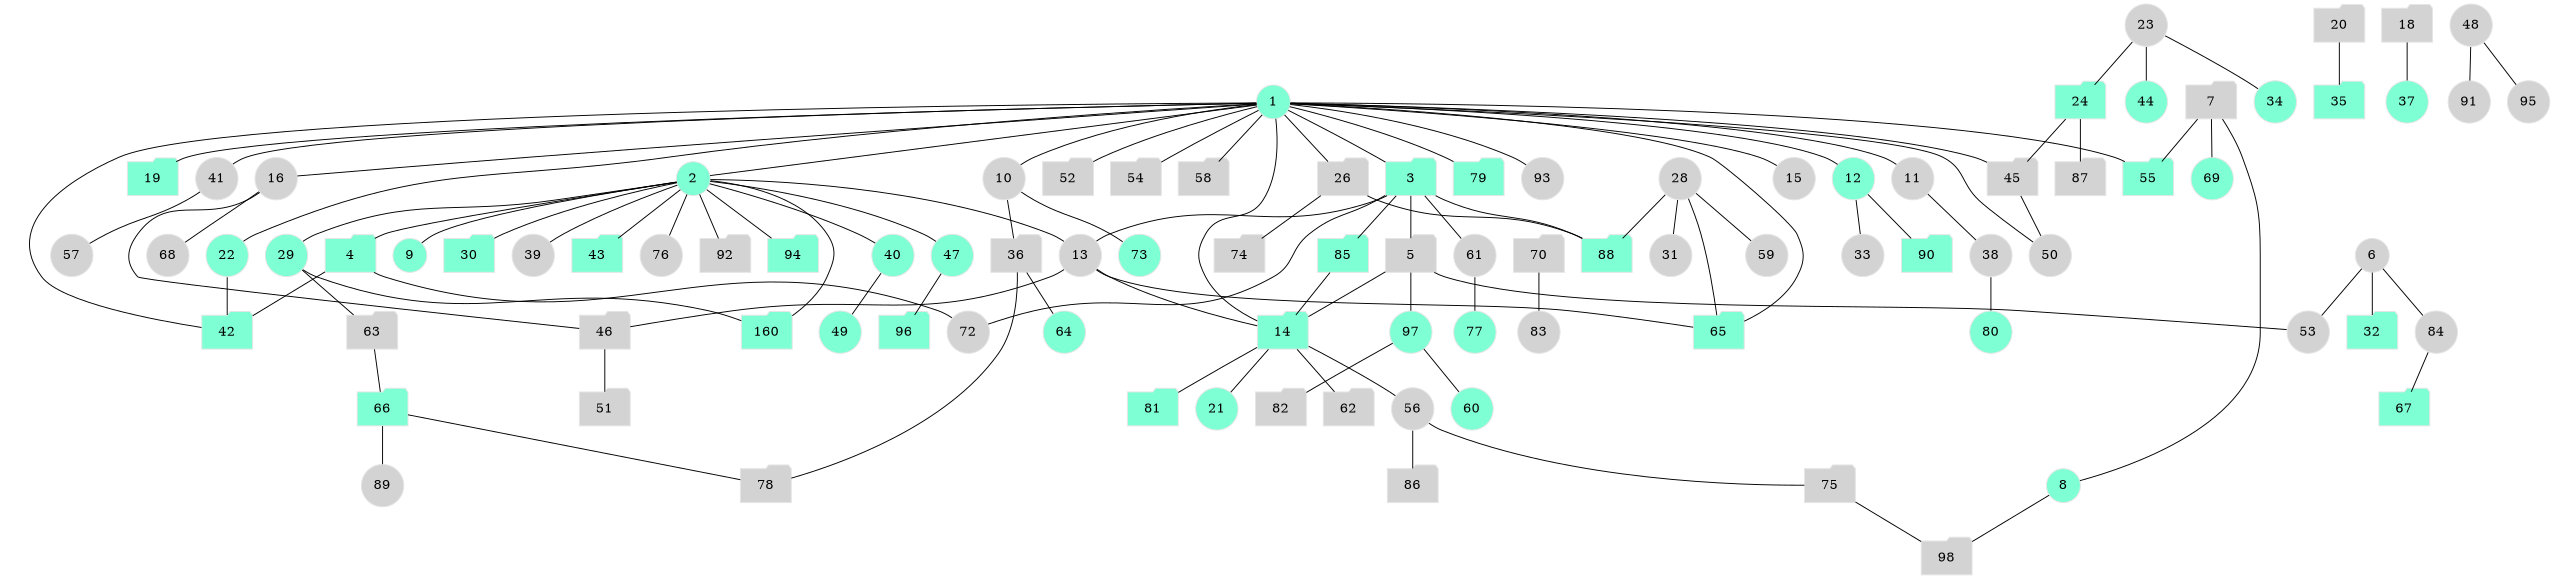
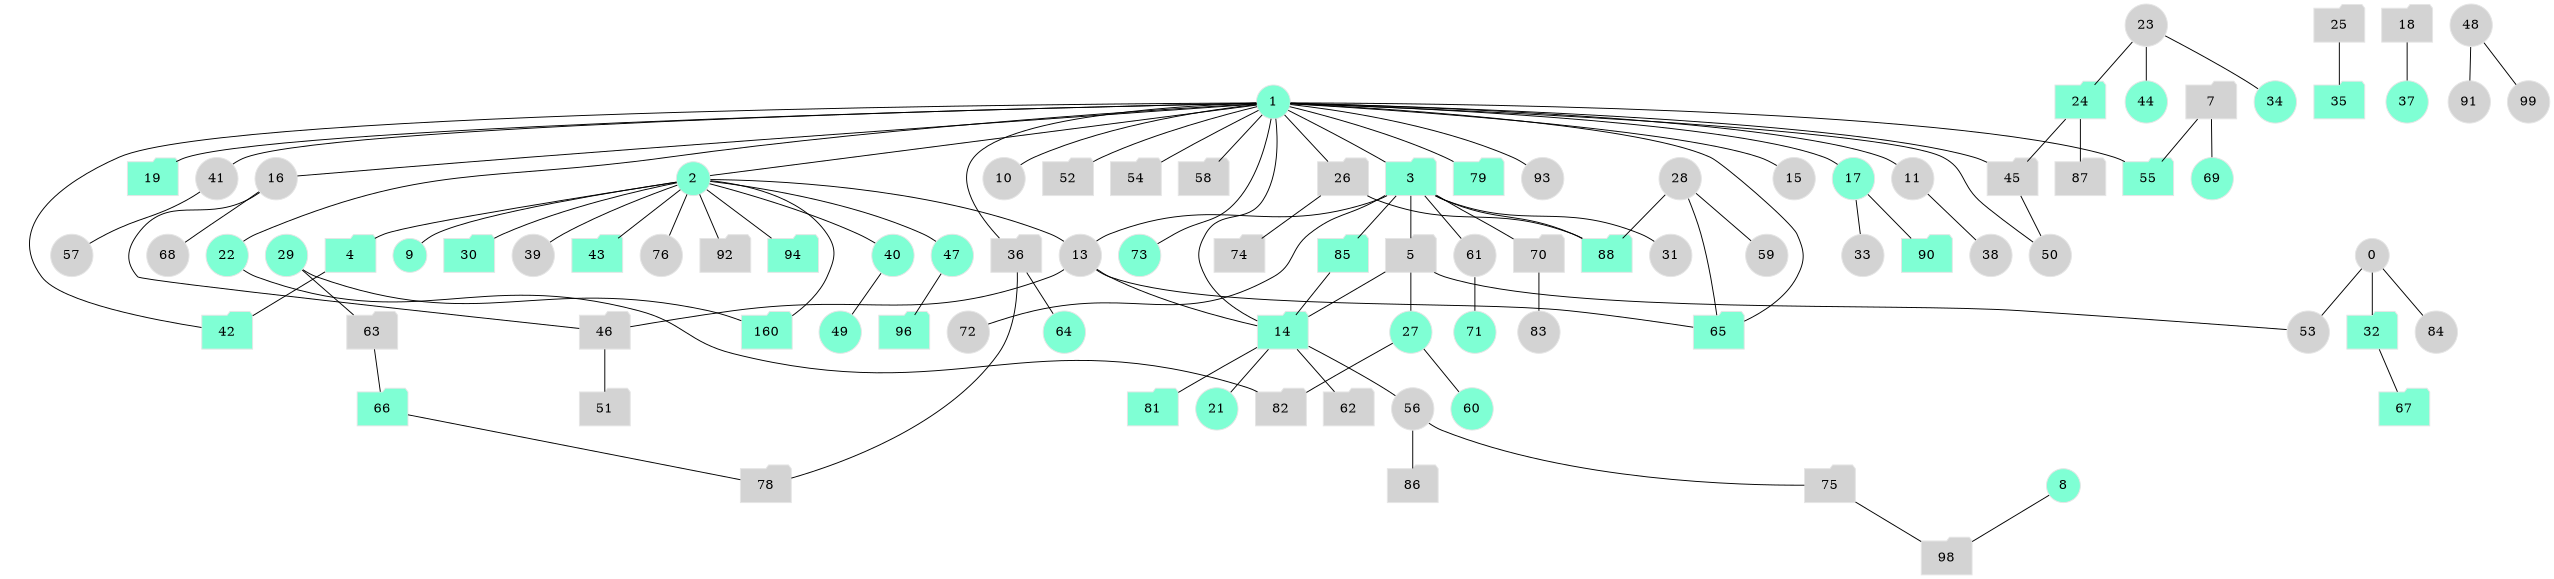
(2339, 25) -> (2339, 25)
(2529, 102) -> (2529, 102)
(1853, 179) -> (1853, 179)
(488, 206) -> none
(1010, 213) -> (1047, 125)
(1072, 217) -> (1237, 201)
(1676, 217) -> (1545, 216)
none -> (1487, 223)
(2372, 255) -> (2372, 255)
(664, 291) -> none
(227, 296) -> (745, 356)
(1411, 332) -> (1411, 332)
(1475, 332) -> (1475, 332)
(1991, 332) -> none
(2258, 346) -> none
(2420, 372) -> (2388, 371)
(383, 486) -> none
